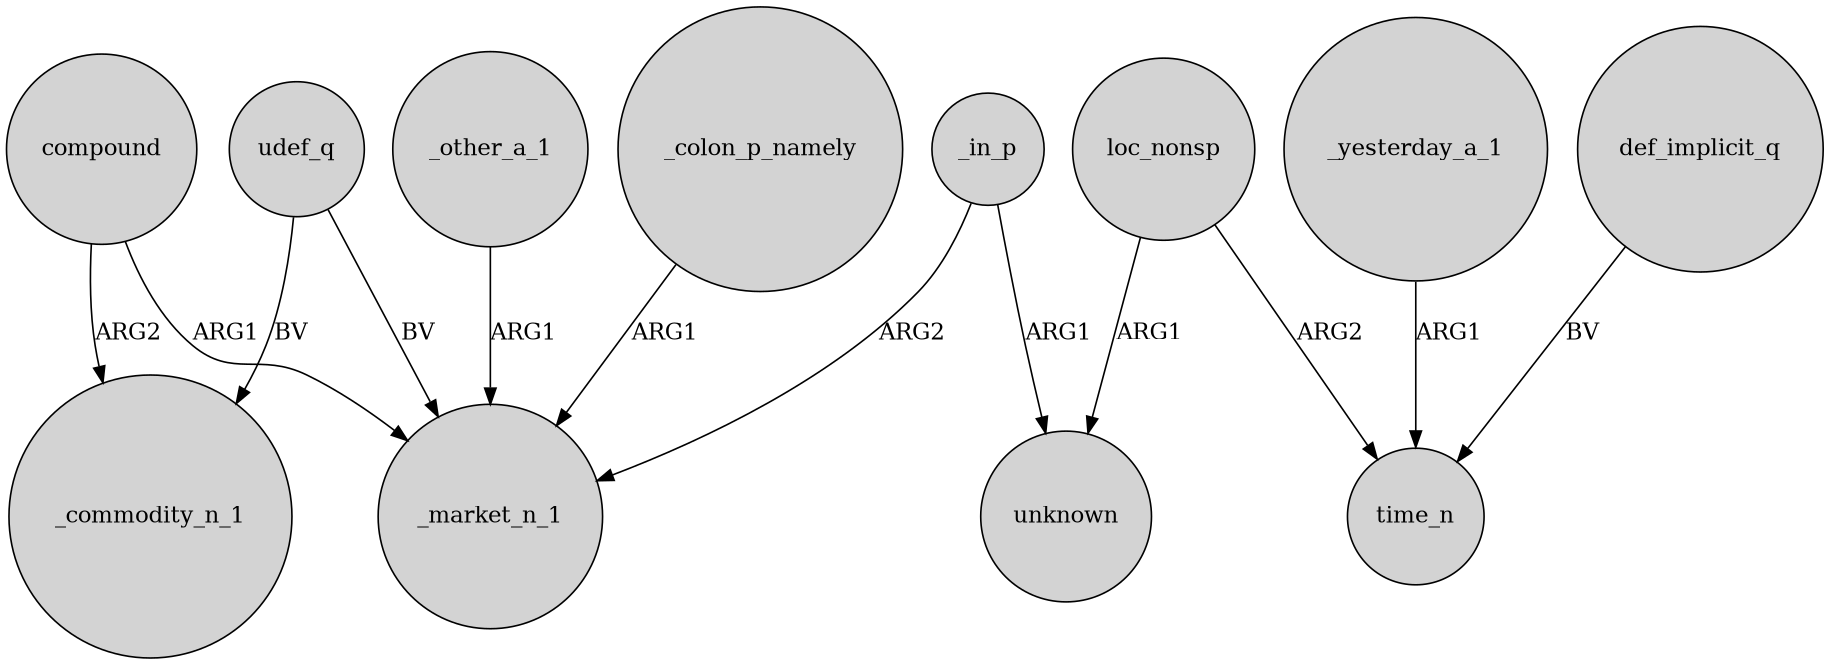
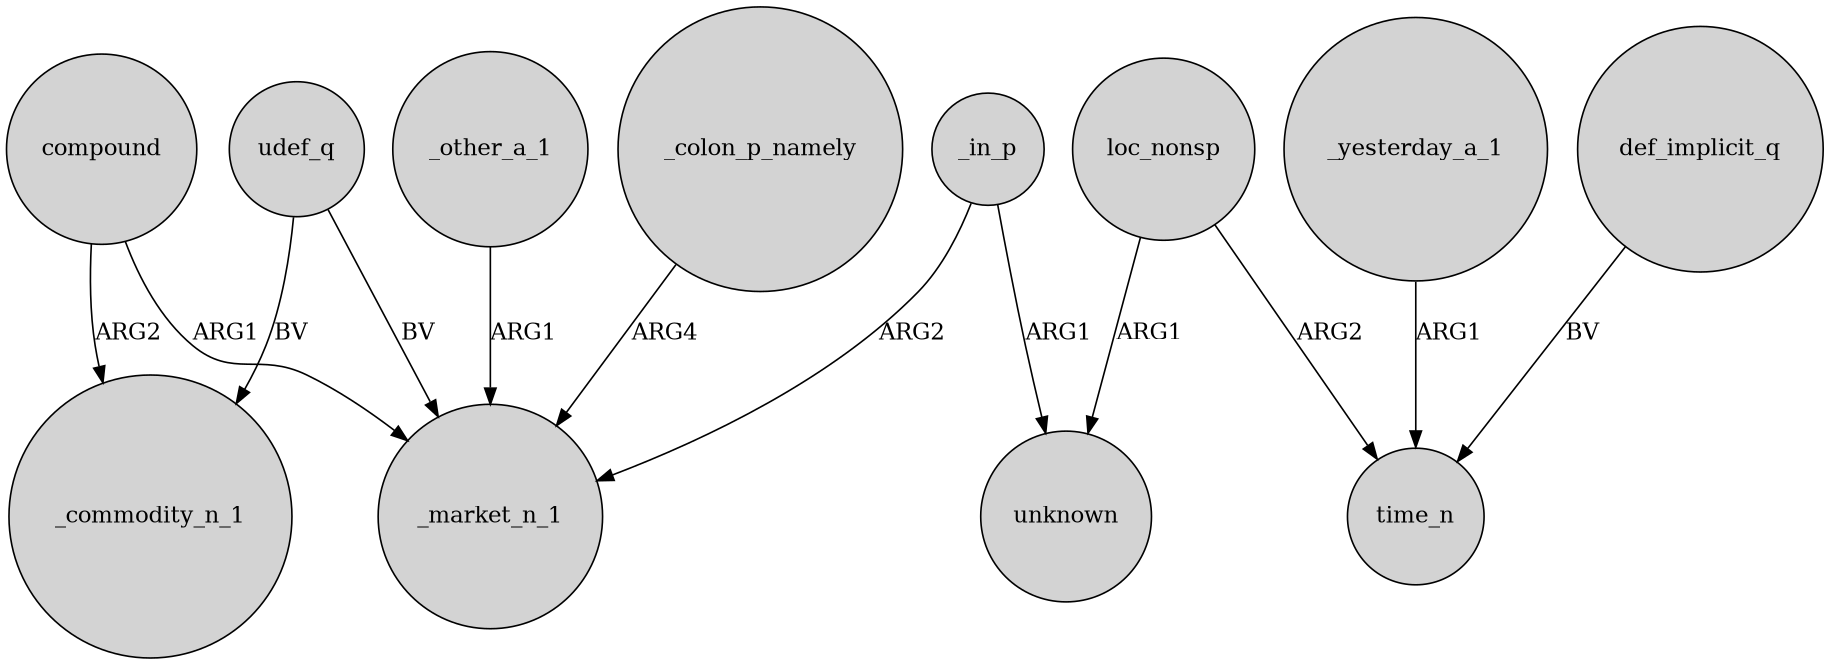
(665, 333) -> (665, 333)
